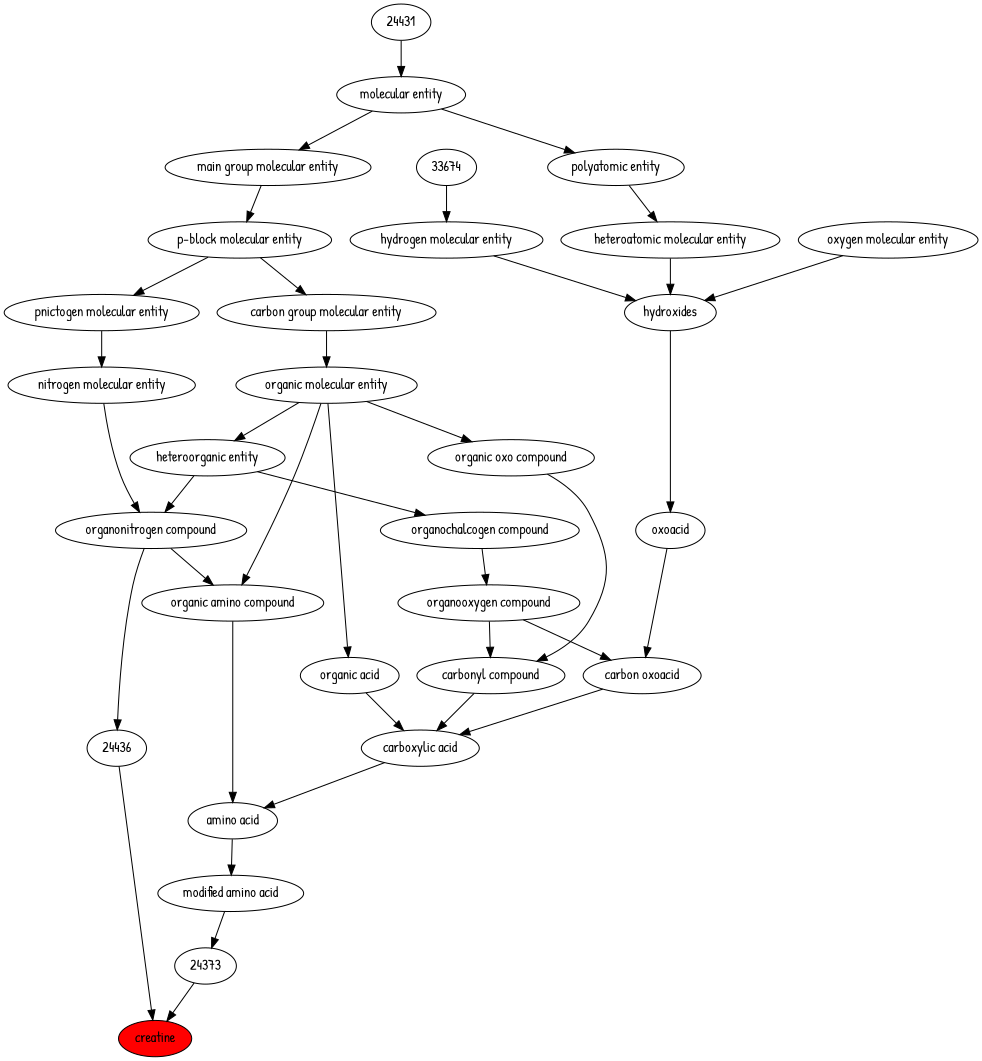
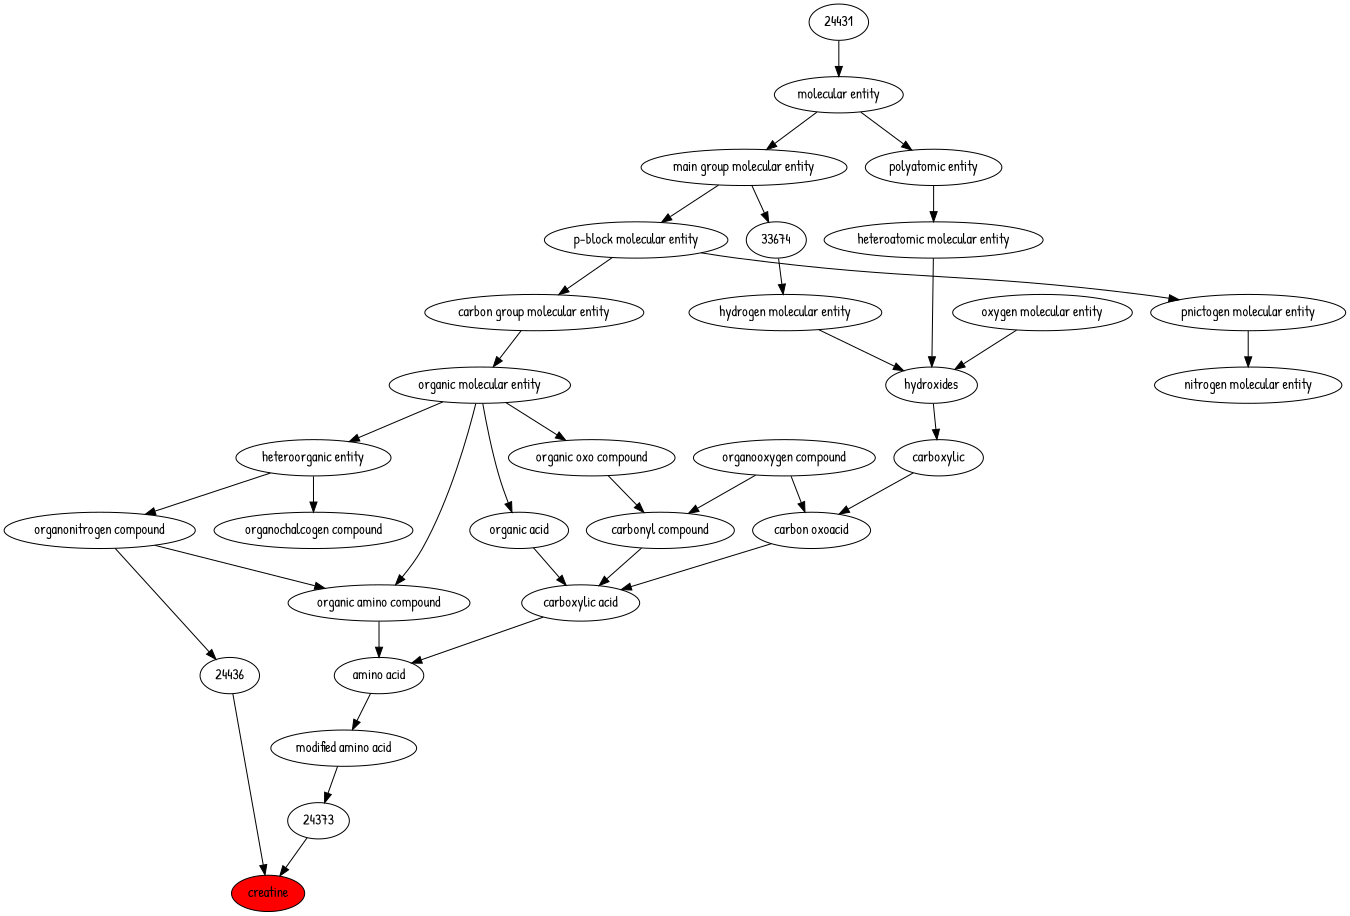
none -> (758, 199)
(114, 455) -> none
(670, 530) -> (939, 458)
(484, 562) -> none
